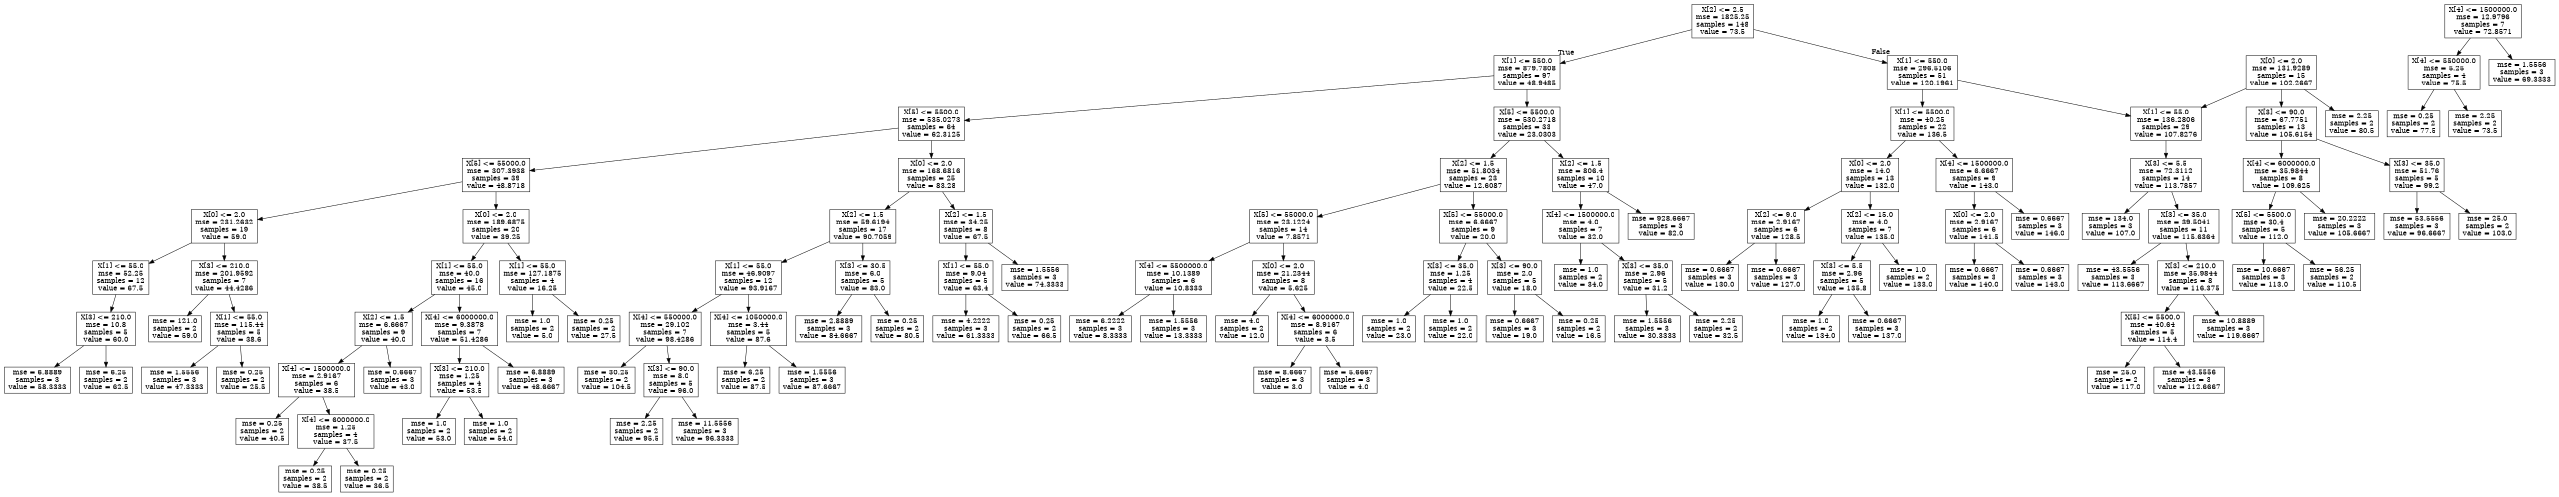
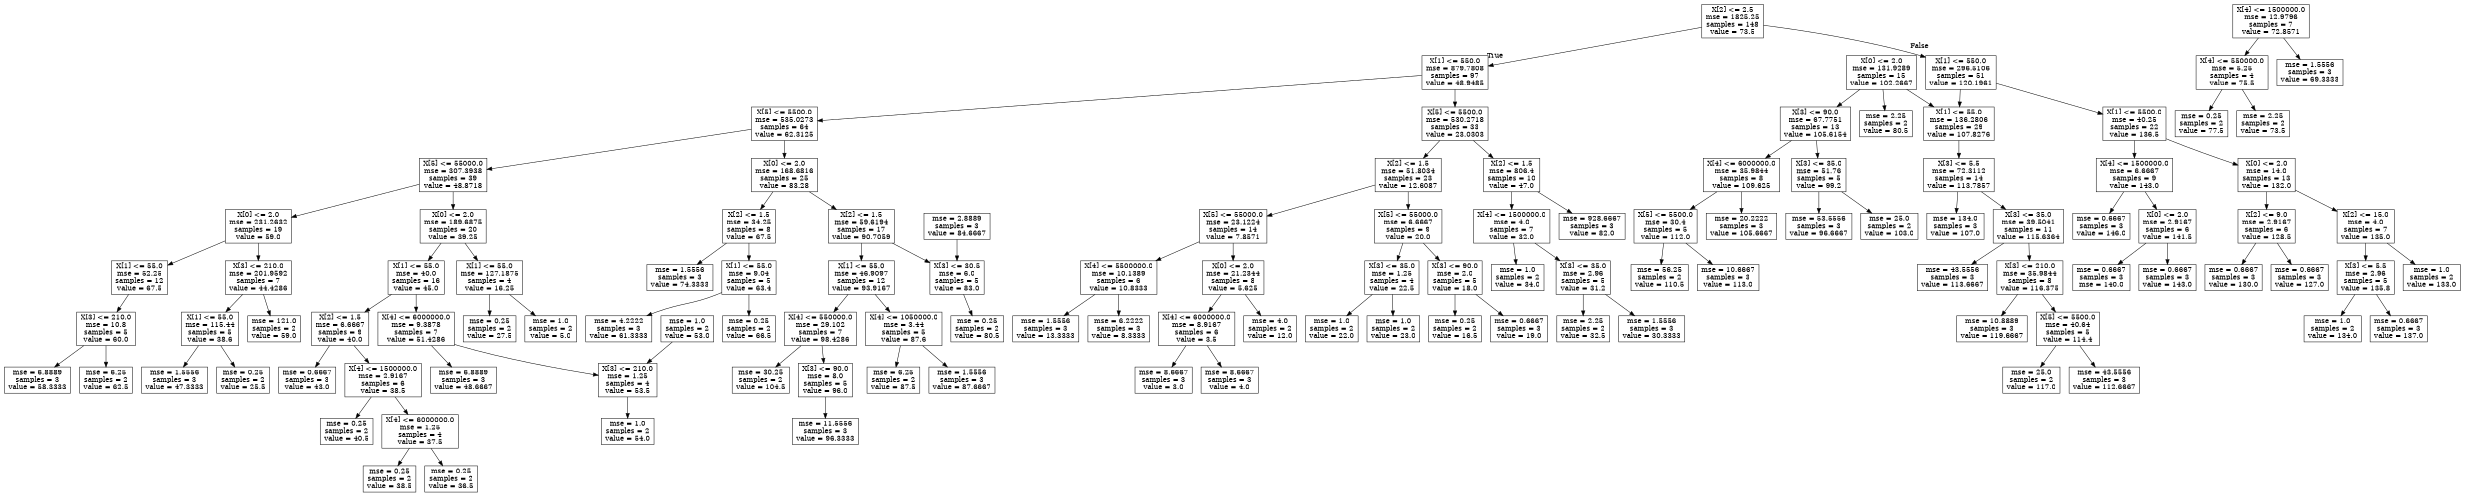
(1974, 278) -> (2101, 278)
(846, 303) -> (957, 248)
(1349, 380) -> (1230, 380)
(444, 406) -> (662, 351)
(637, 431) -> none
